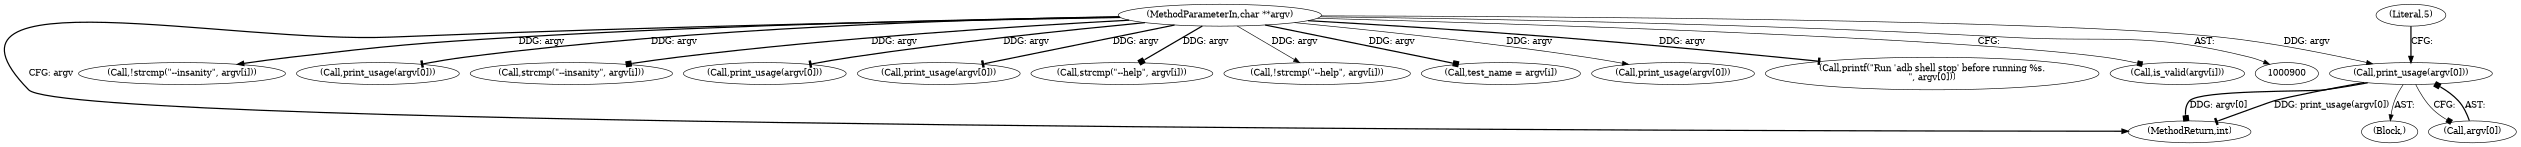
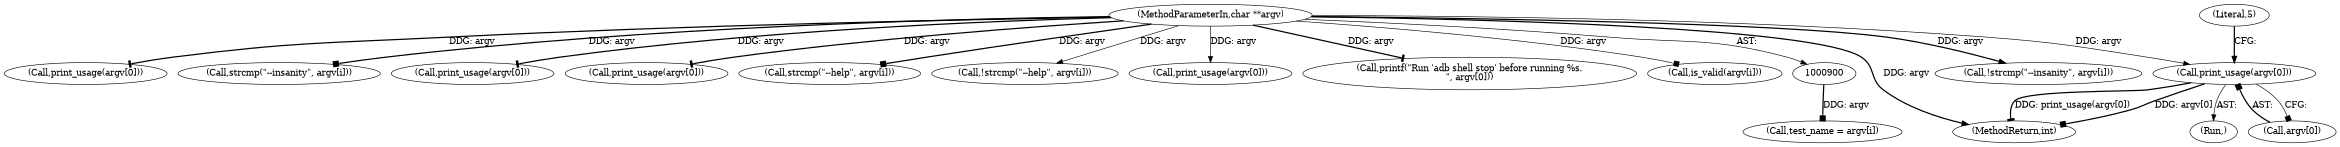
(1990, 42) -> (1583, 42)
(1359, 44) -> (1823, 100)
(51, 74) -> (1906, 74)
(2390, 132) -> (2214, 132)
